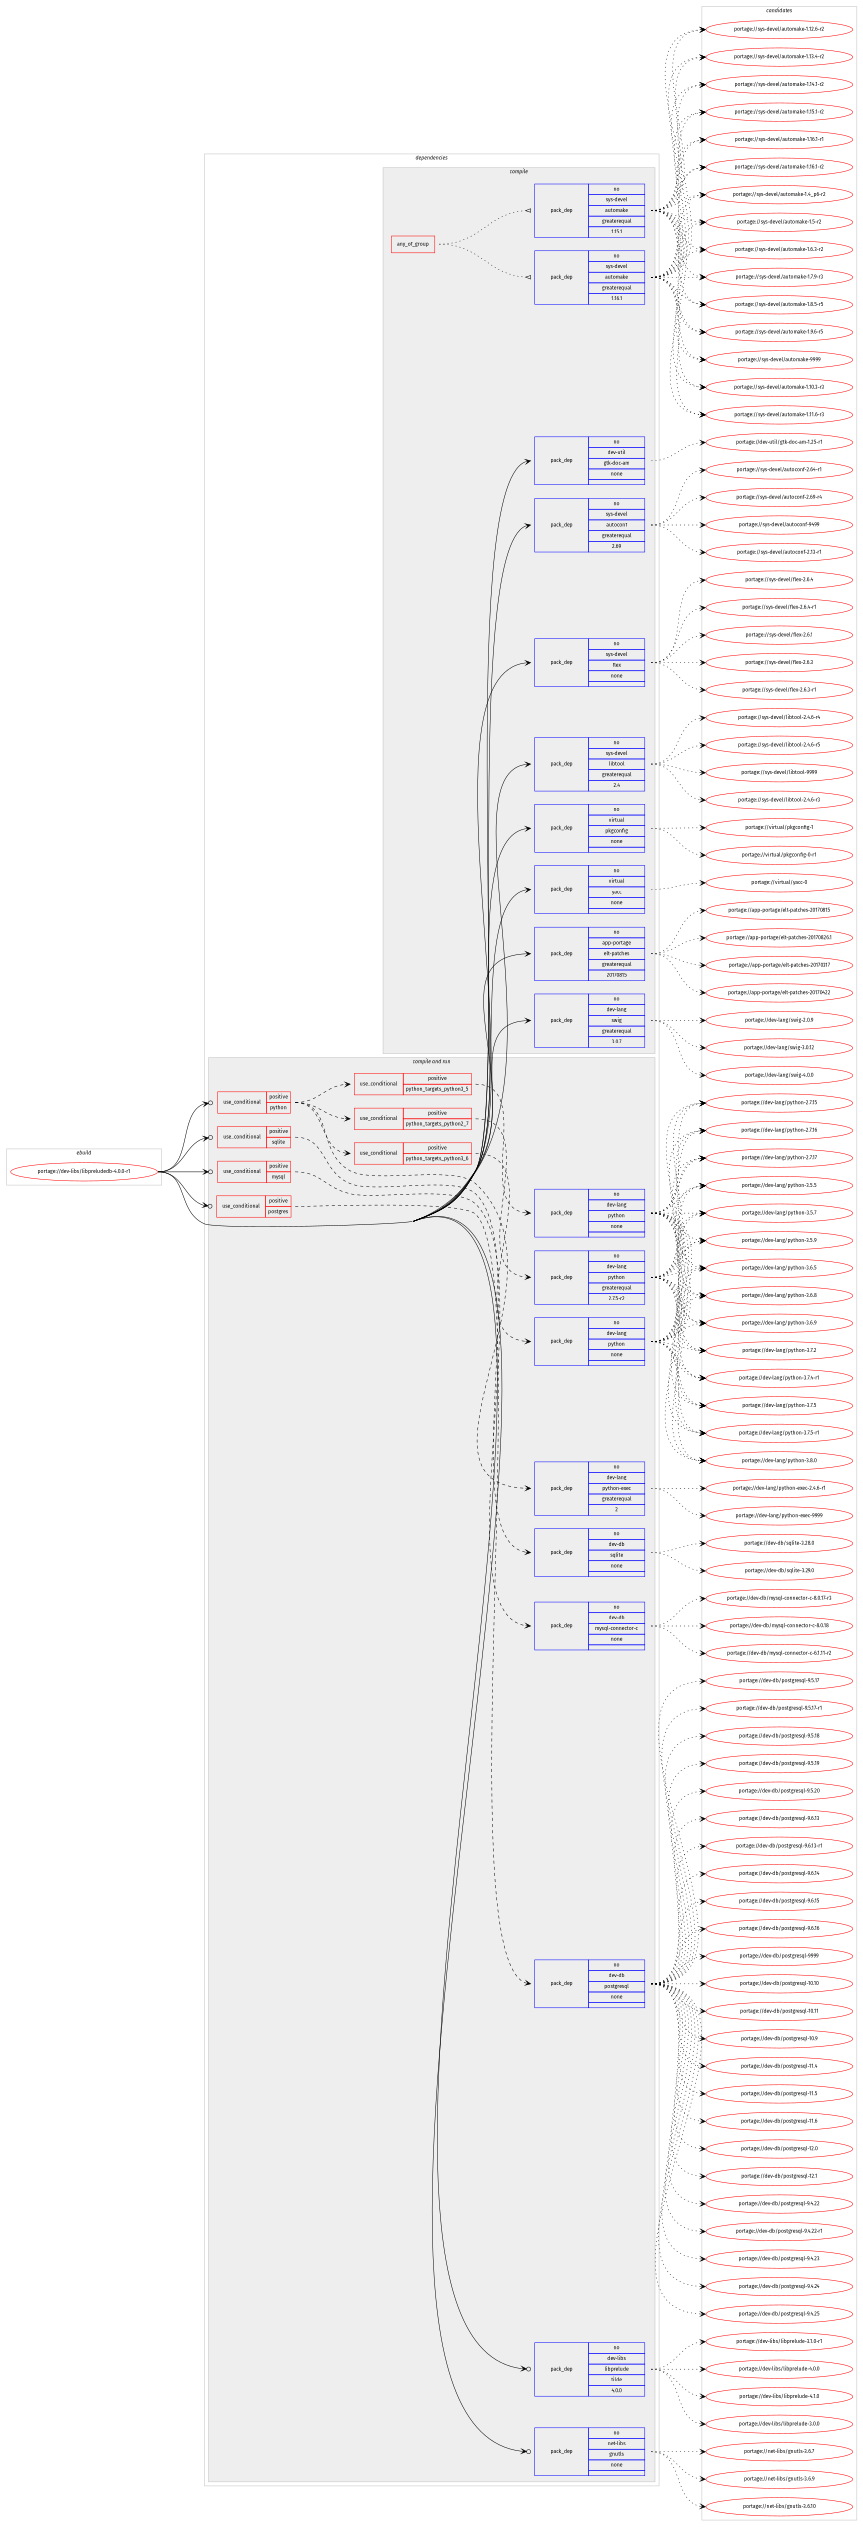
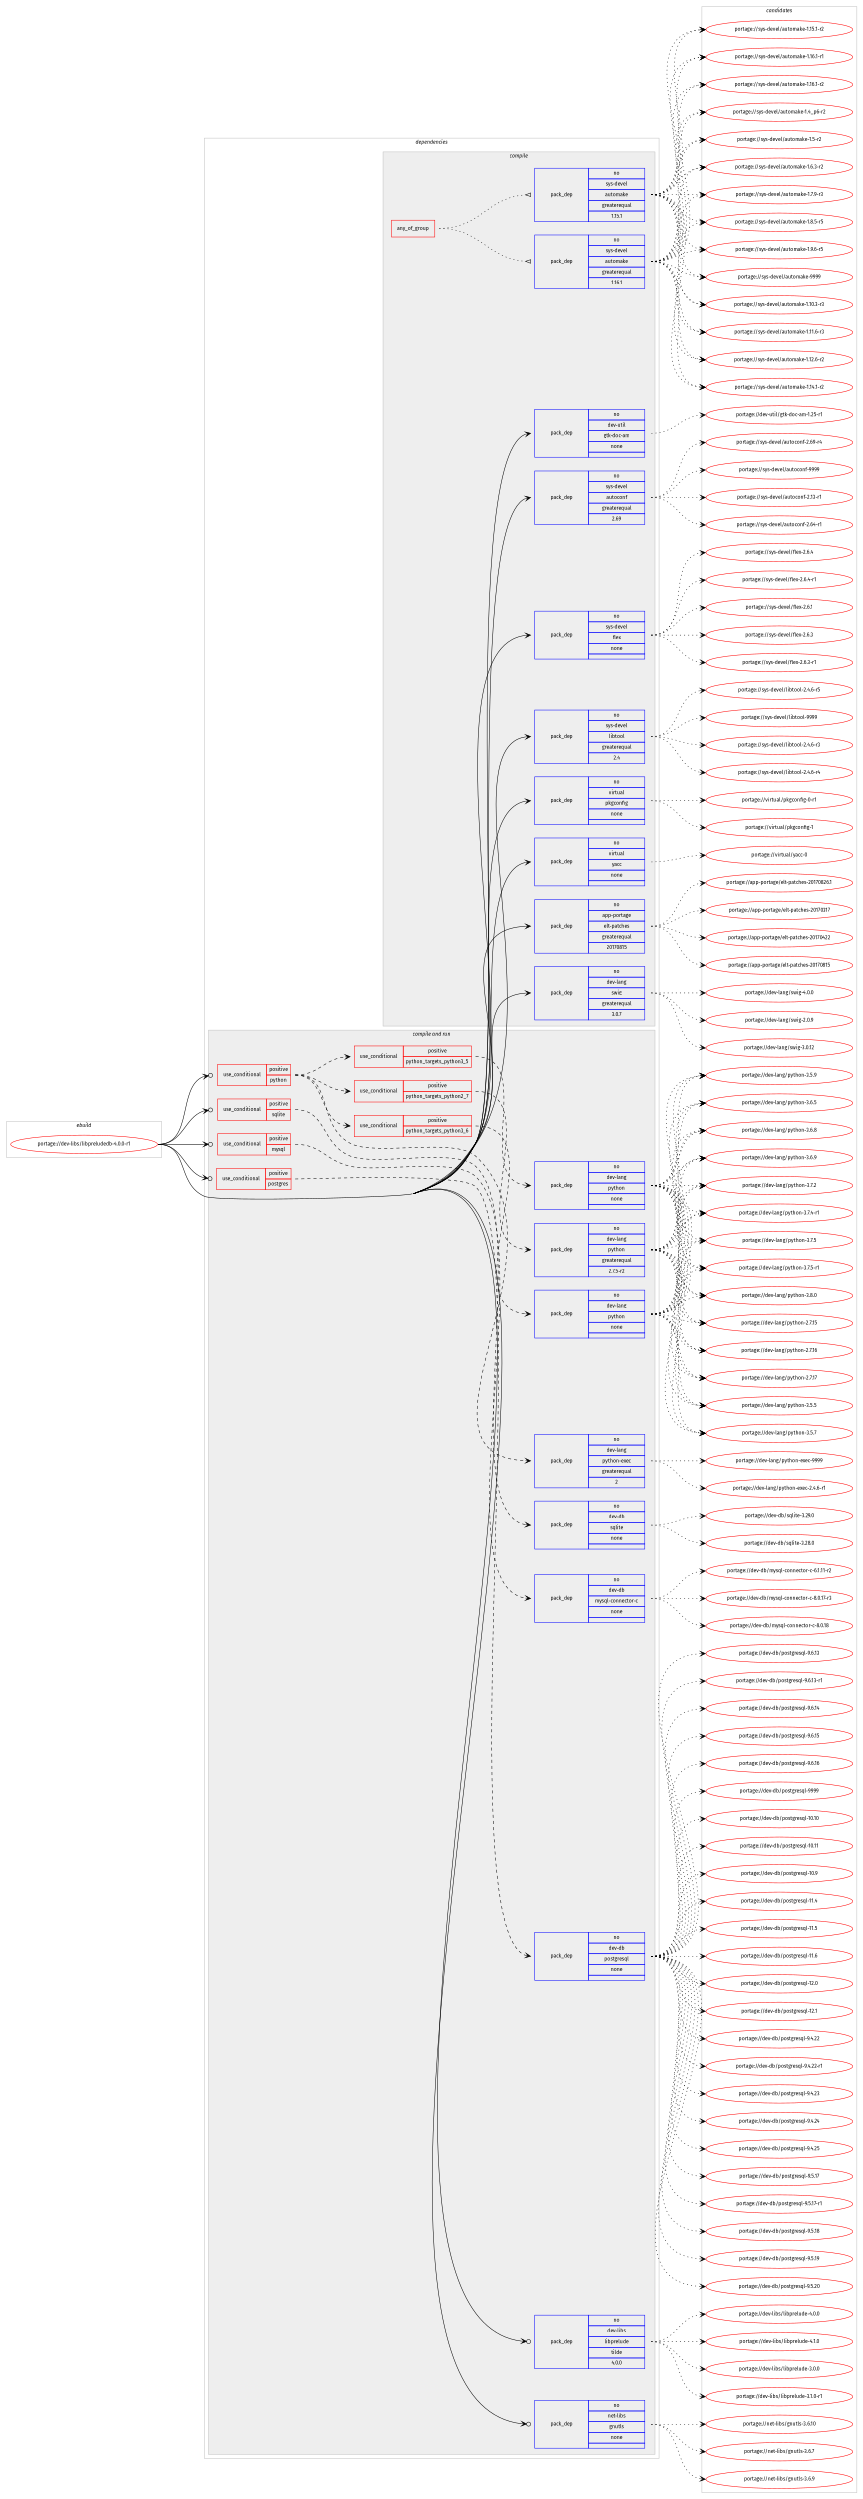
(779, 57) -> none
(779, 525) -> (779, 470)
